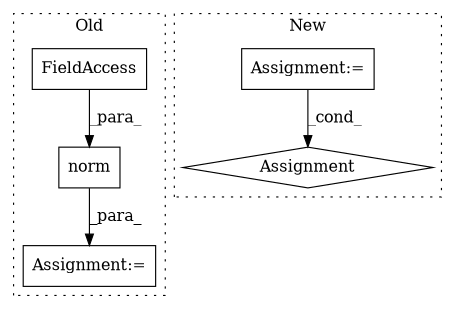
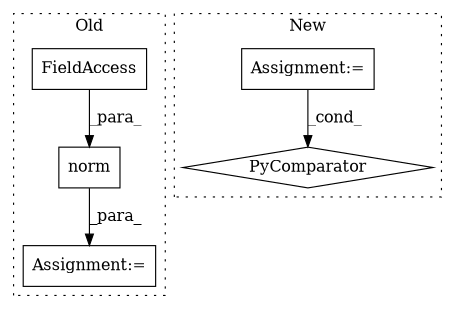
(308, 168) -> (308, 168)
